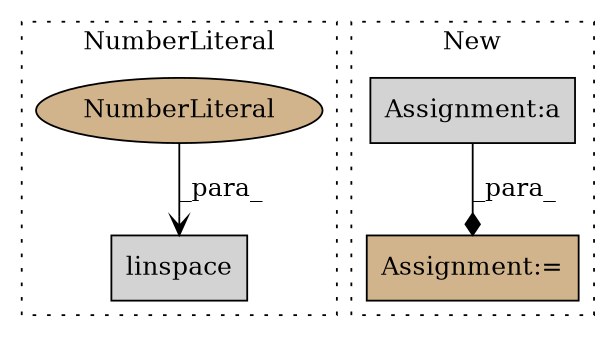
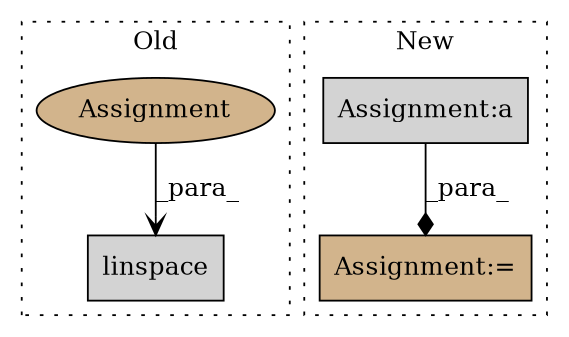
(179, 43) -> (156, 43)
(179, 110) -> (156, 110)
